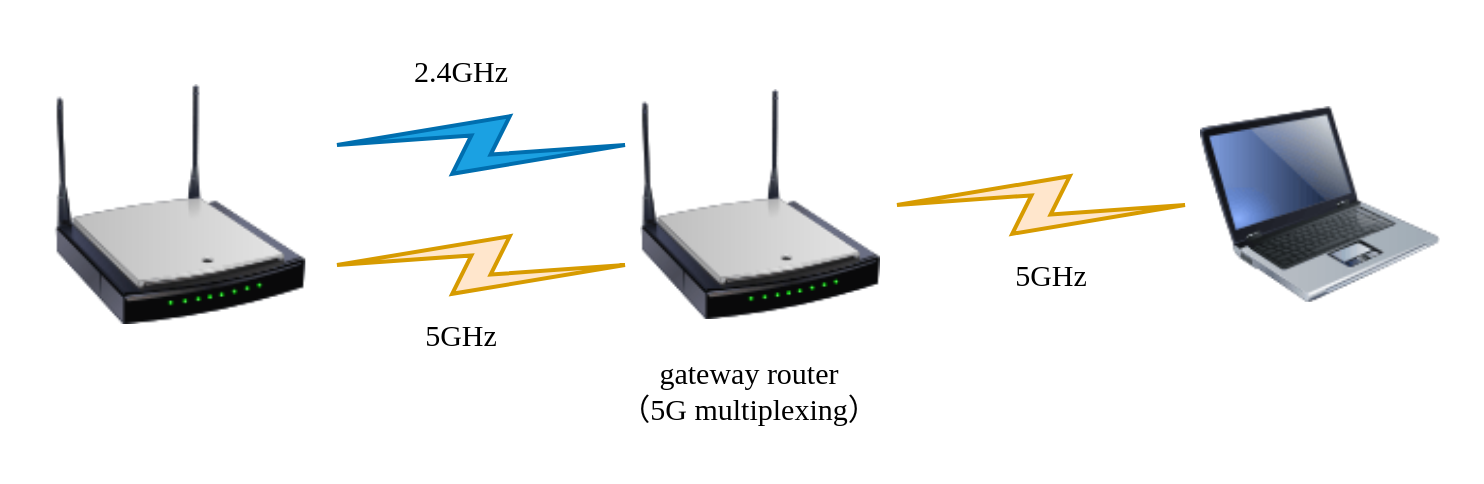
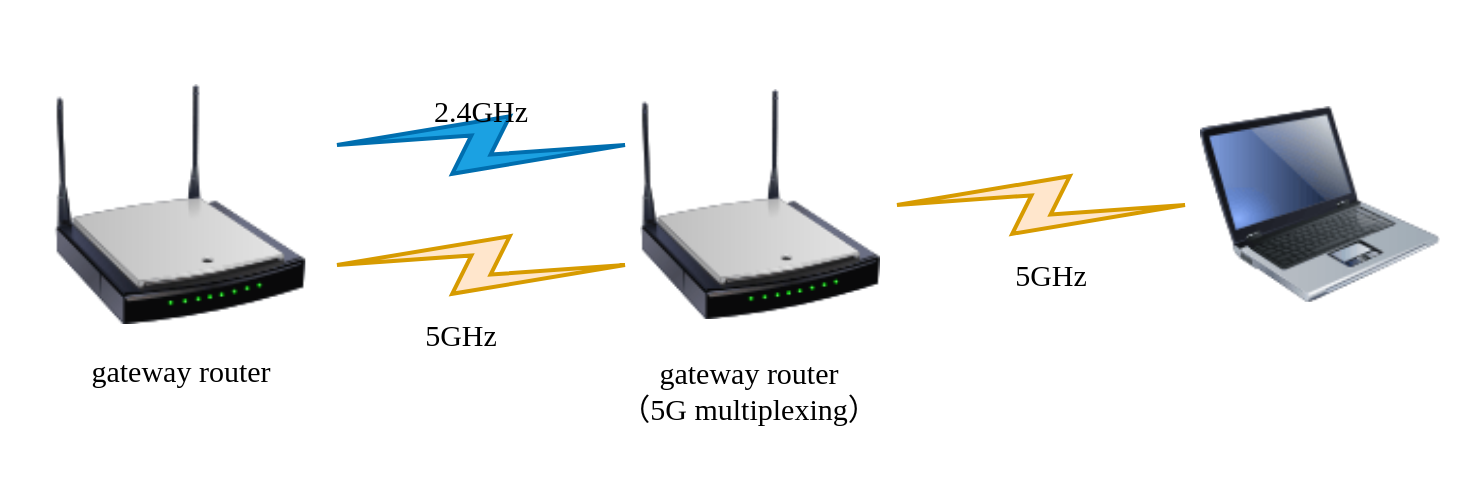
(461, 71) -> (481, 111)
none -> (181, 371)
